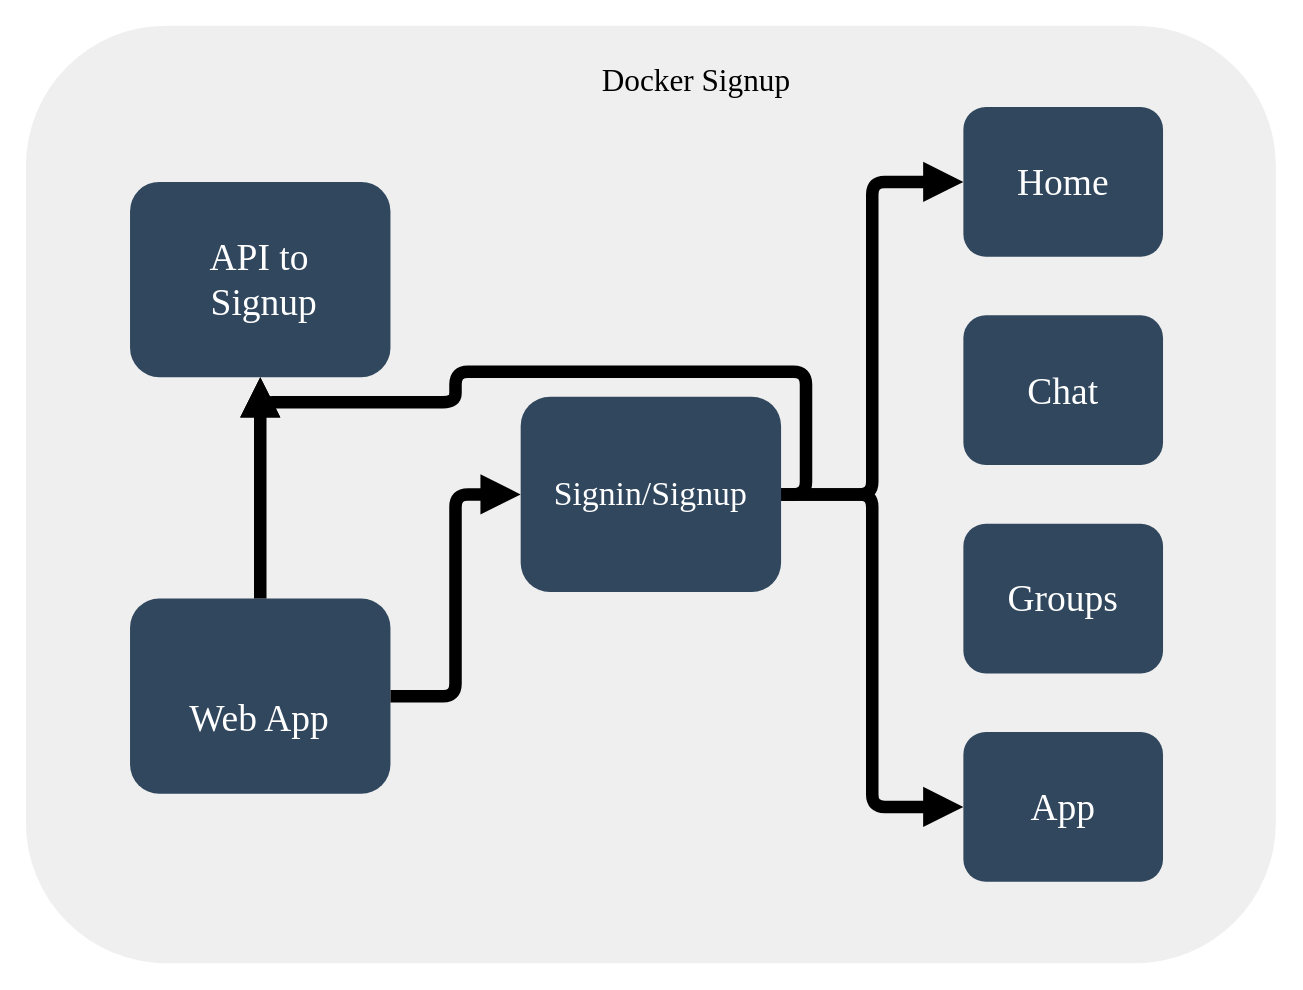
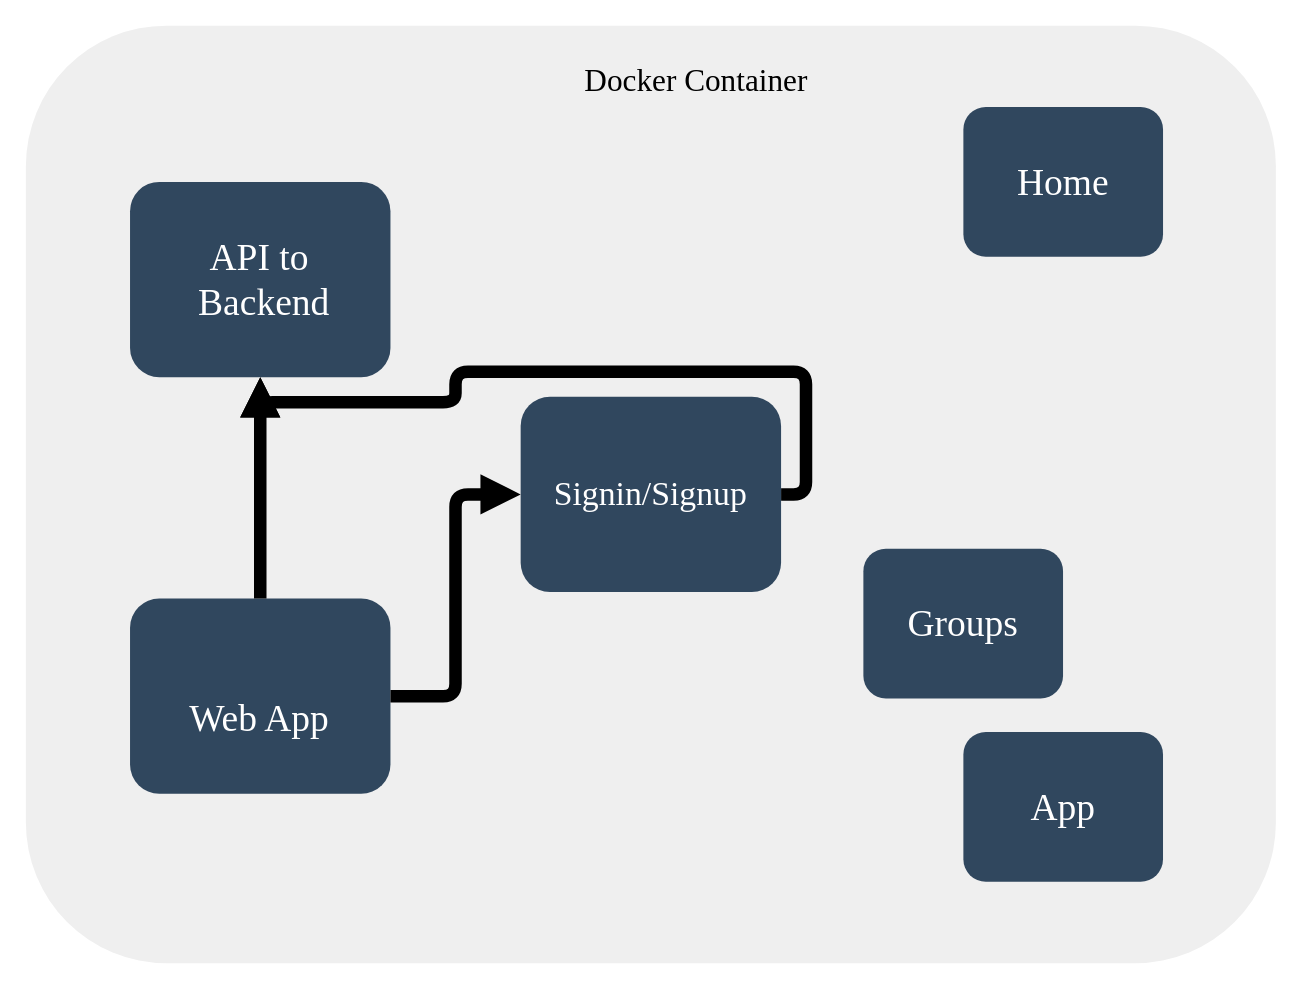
(696, 81) -> (696, 81)
(259, 279) -> (259, 279)
(872, 314) -> none
(1063, 390) -> none
(1063, 599) -> (963, 624)
(872, 771) -> none
